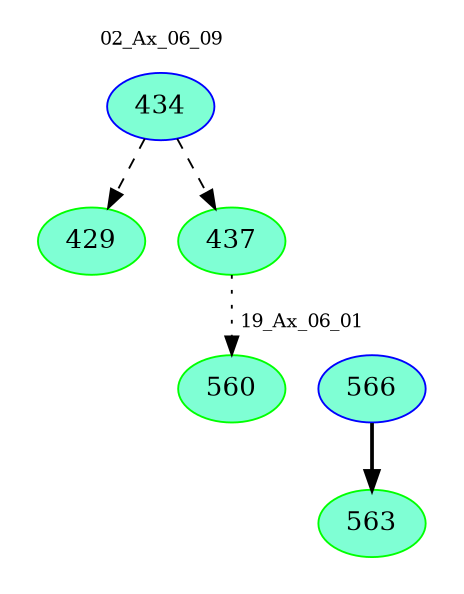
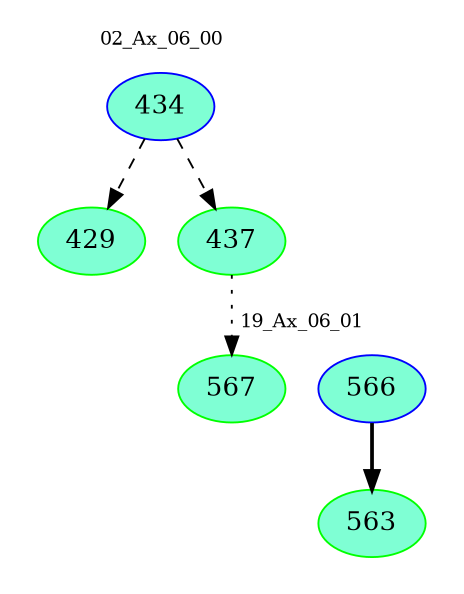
(162, 40) -> (162, 40)
(232, 389) -> (232, 389)
